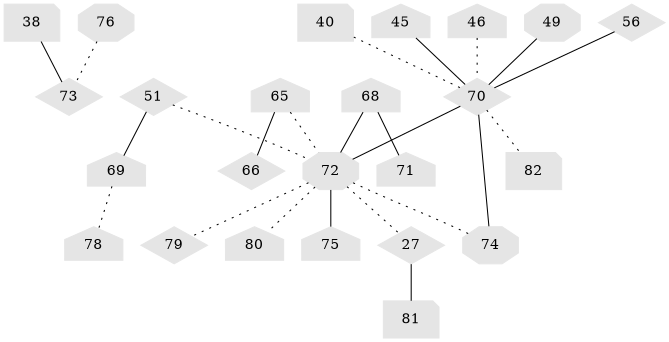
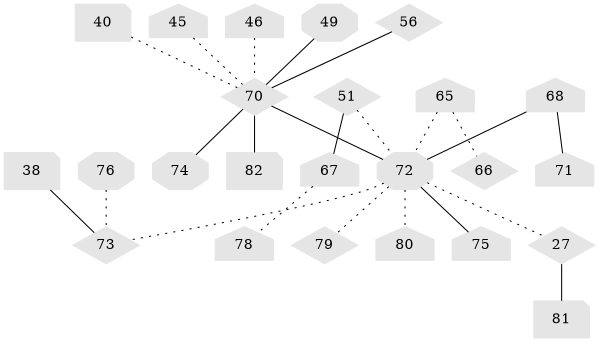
(441, 61) -> (218, 61)
(503, 131) -> (255, 134)
(266, 134) -> (465, 134)
(116, 171) -> (330, 171)
(411, 208) -> (258, 216)
